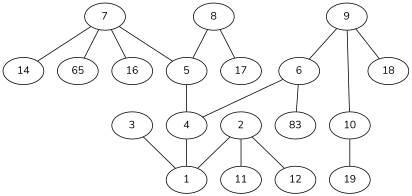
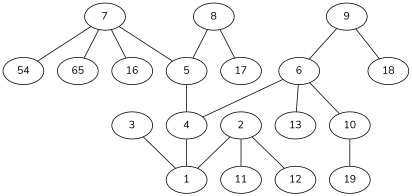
(23, 71) -> (23, 71)
(348, 71) -> (325, 98)
(295, 125) -> (295, 125)
